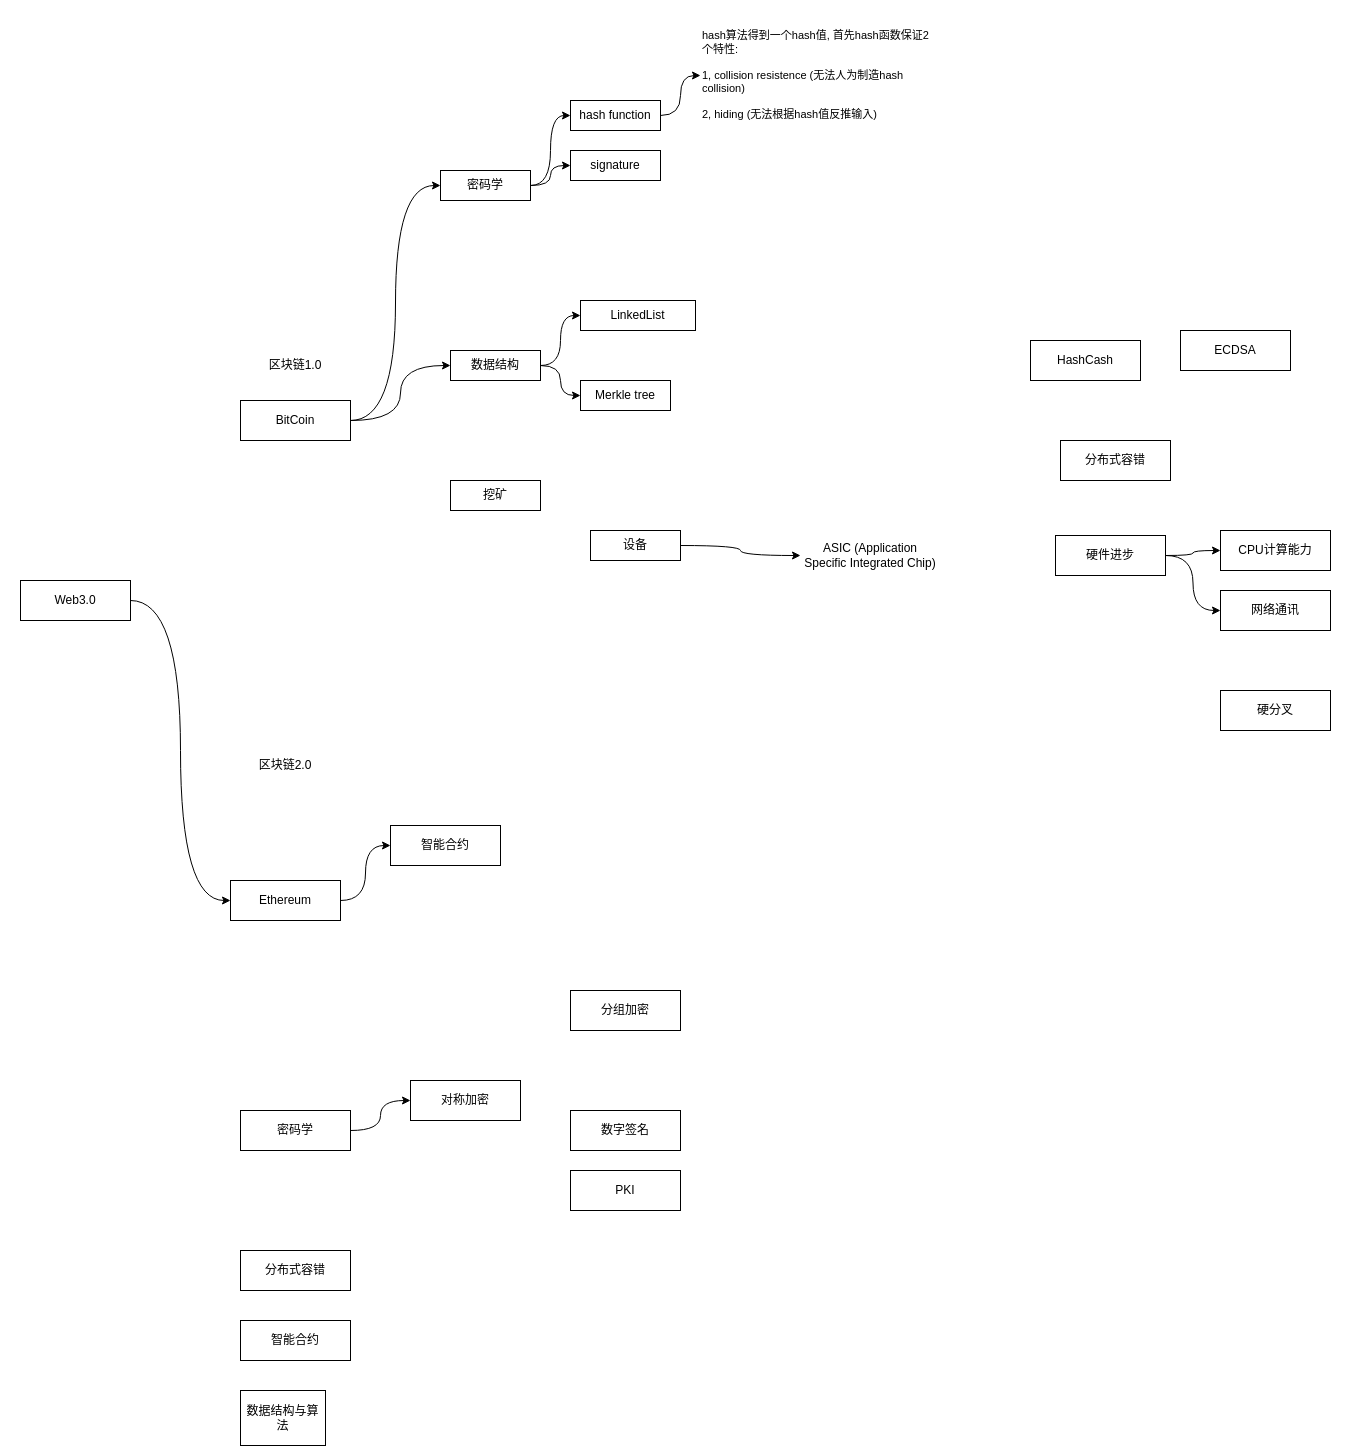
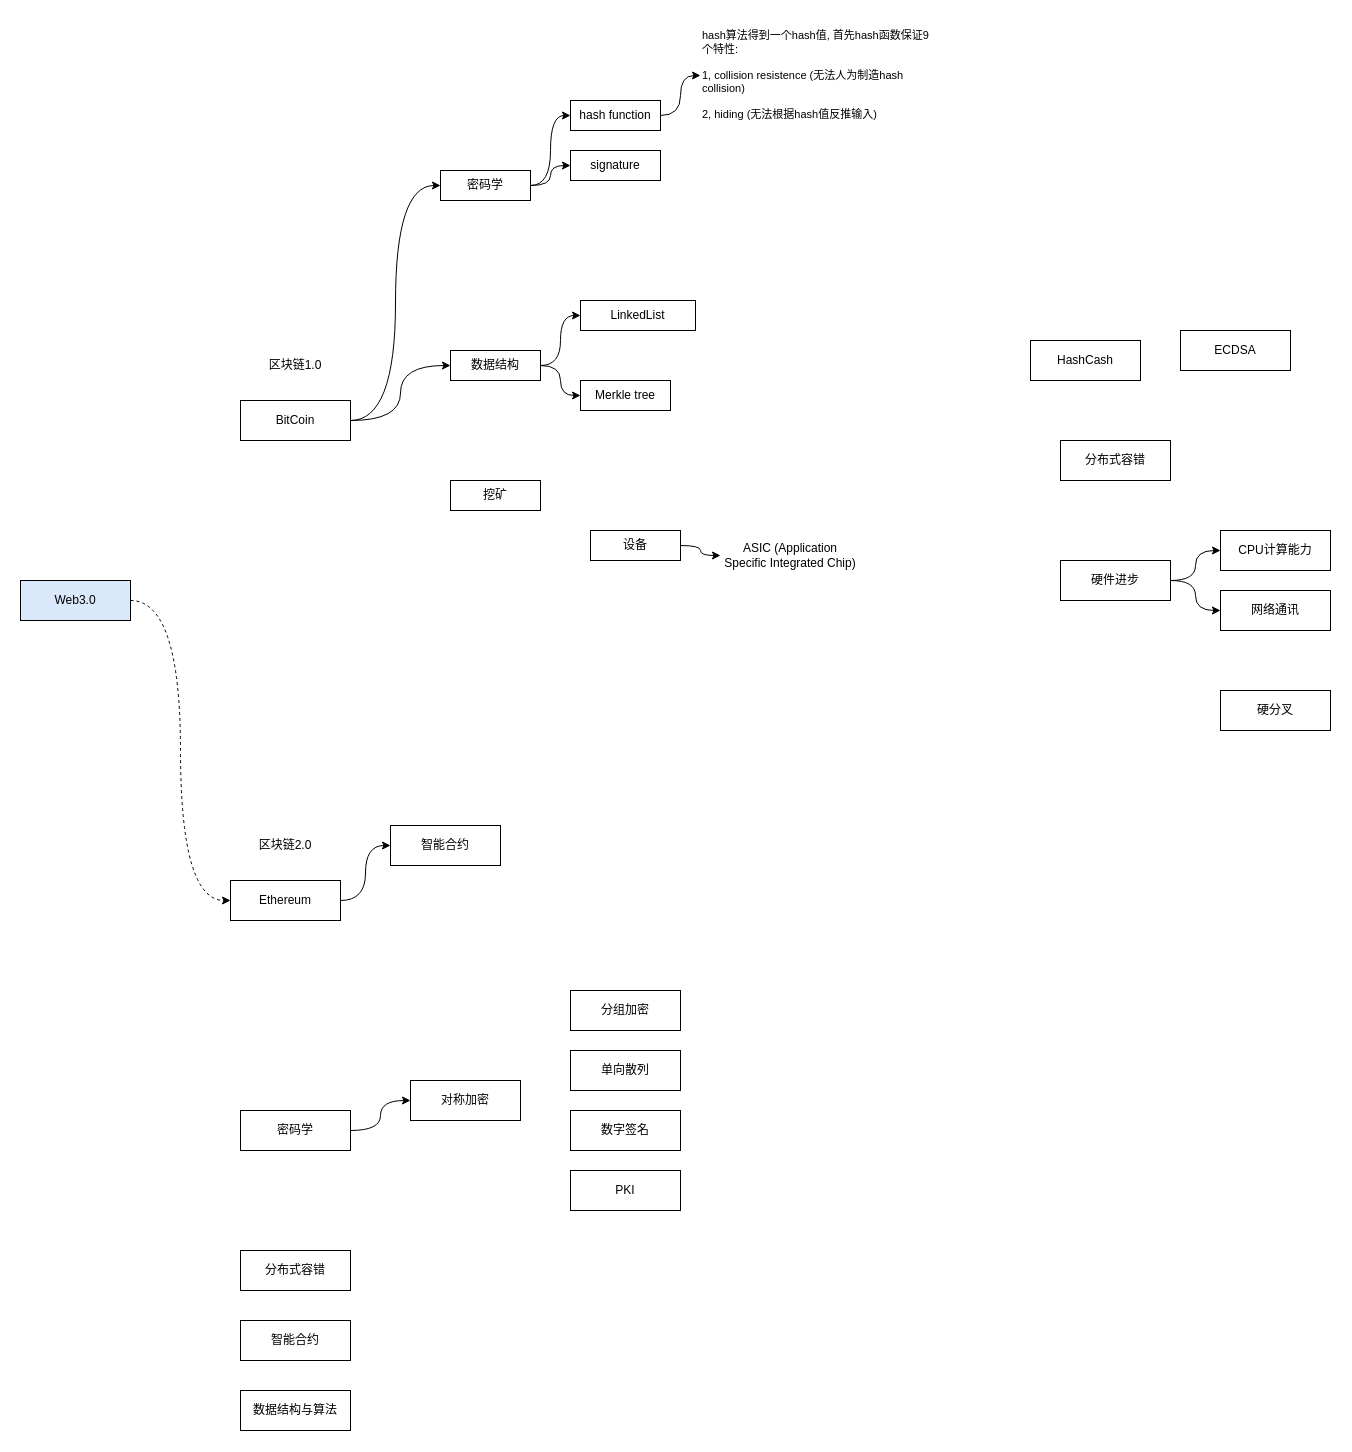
(817, 76) -> (817, 76)
(871, 556) -> (791, 556)
(1111, 556) -> (1116, 581)
(76, 601) -> (76, 601)
(180, 748) -> (180, 748)
(286, 766) -> (286, 846)
none -> (626, 1071)
(283, 1418) -> (296, 1411)
